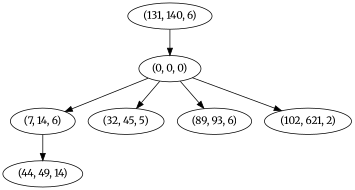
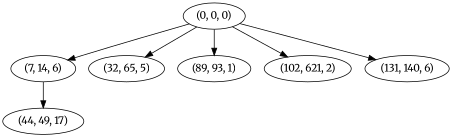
(170, 39) -> (304, 41)
(126, 121) -> (127, 69)
(214, 121) -> (214, 69)
(43, 174) -> (43, 121)
